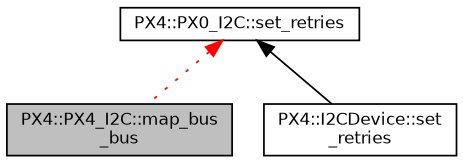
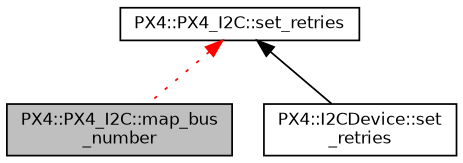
(240, 24) -> (240, 24)
(120, 130) -> (120, 130)
